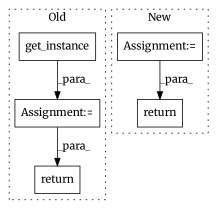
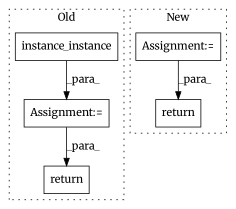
(57, 47) -> (67, 47)
